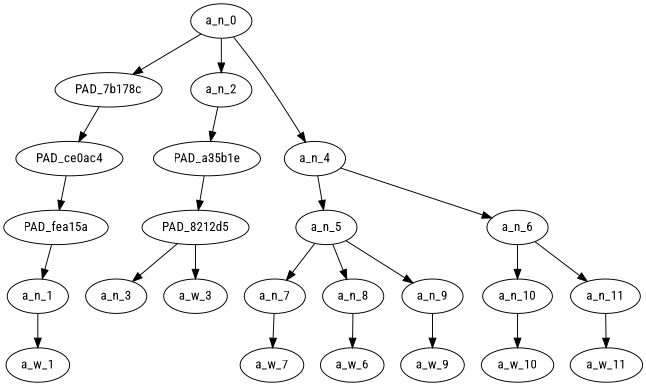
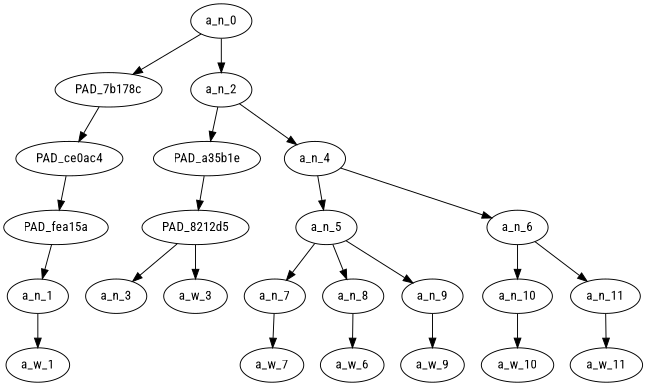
(269, 84) -> (264, 121)
